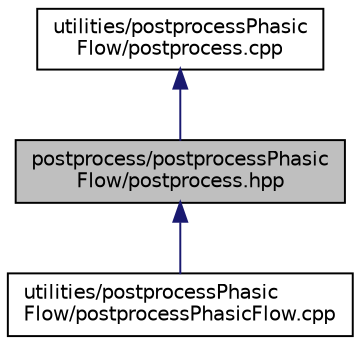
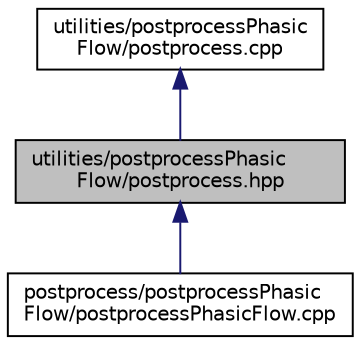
(180, 171) -> (180, 171)
(180, 305) -> (180, 305)
